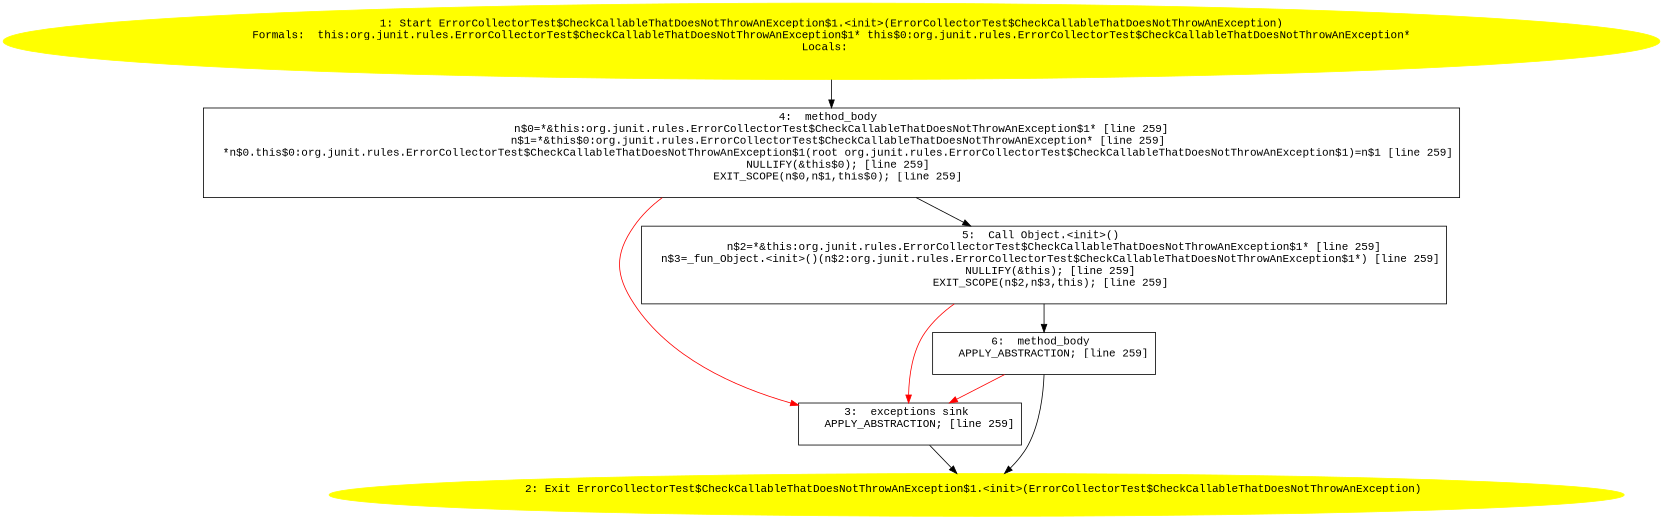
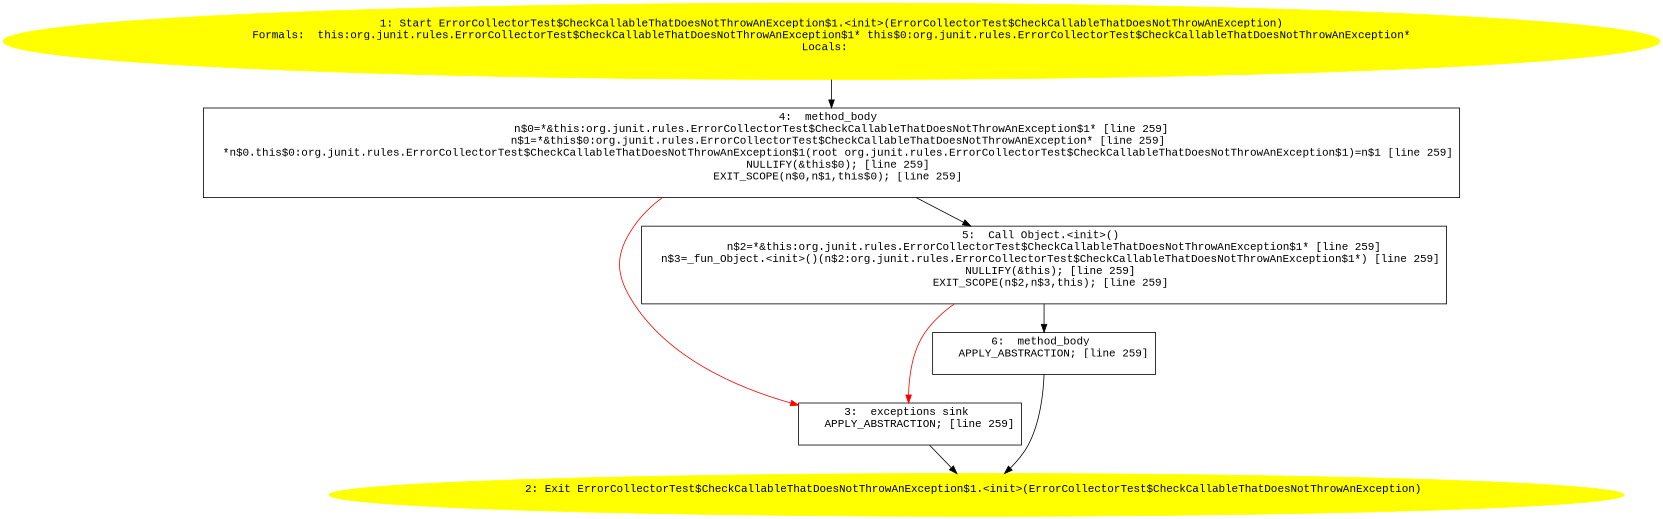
(981, 387) -> none
